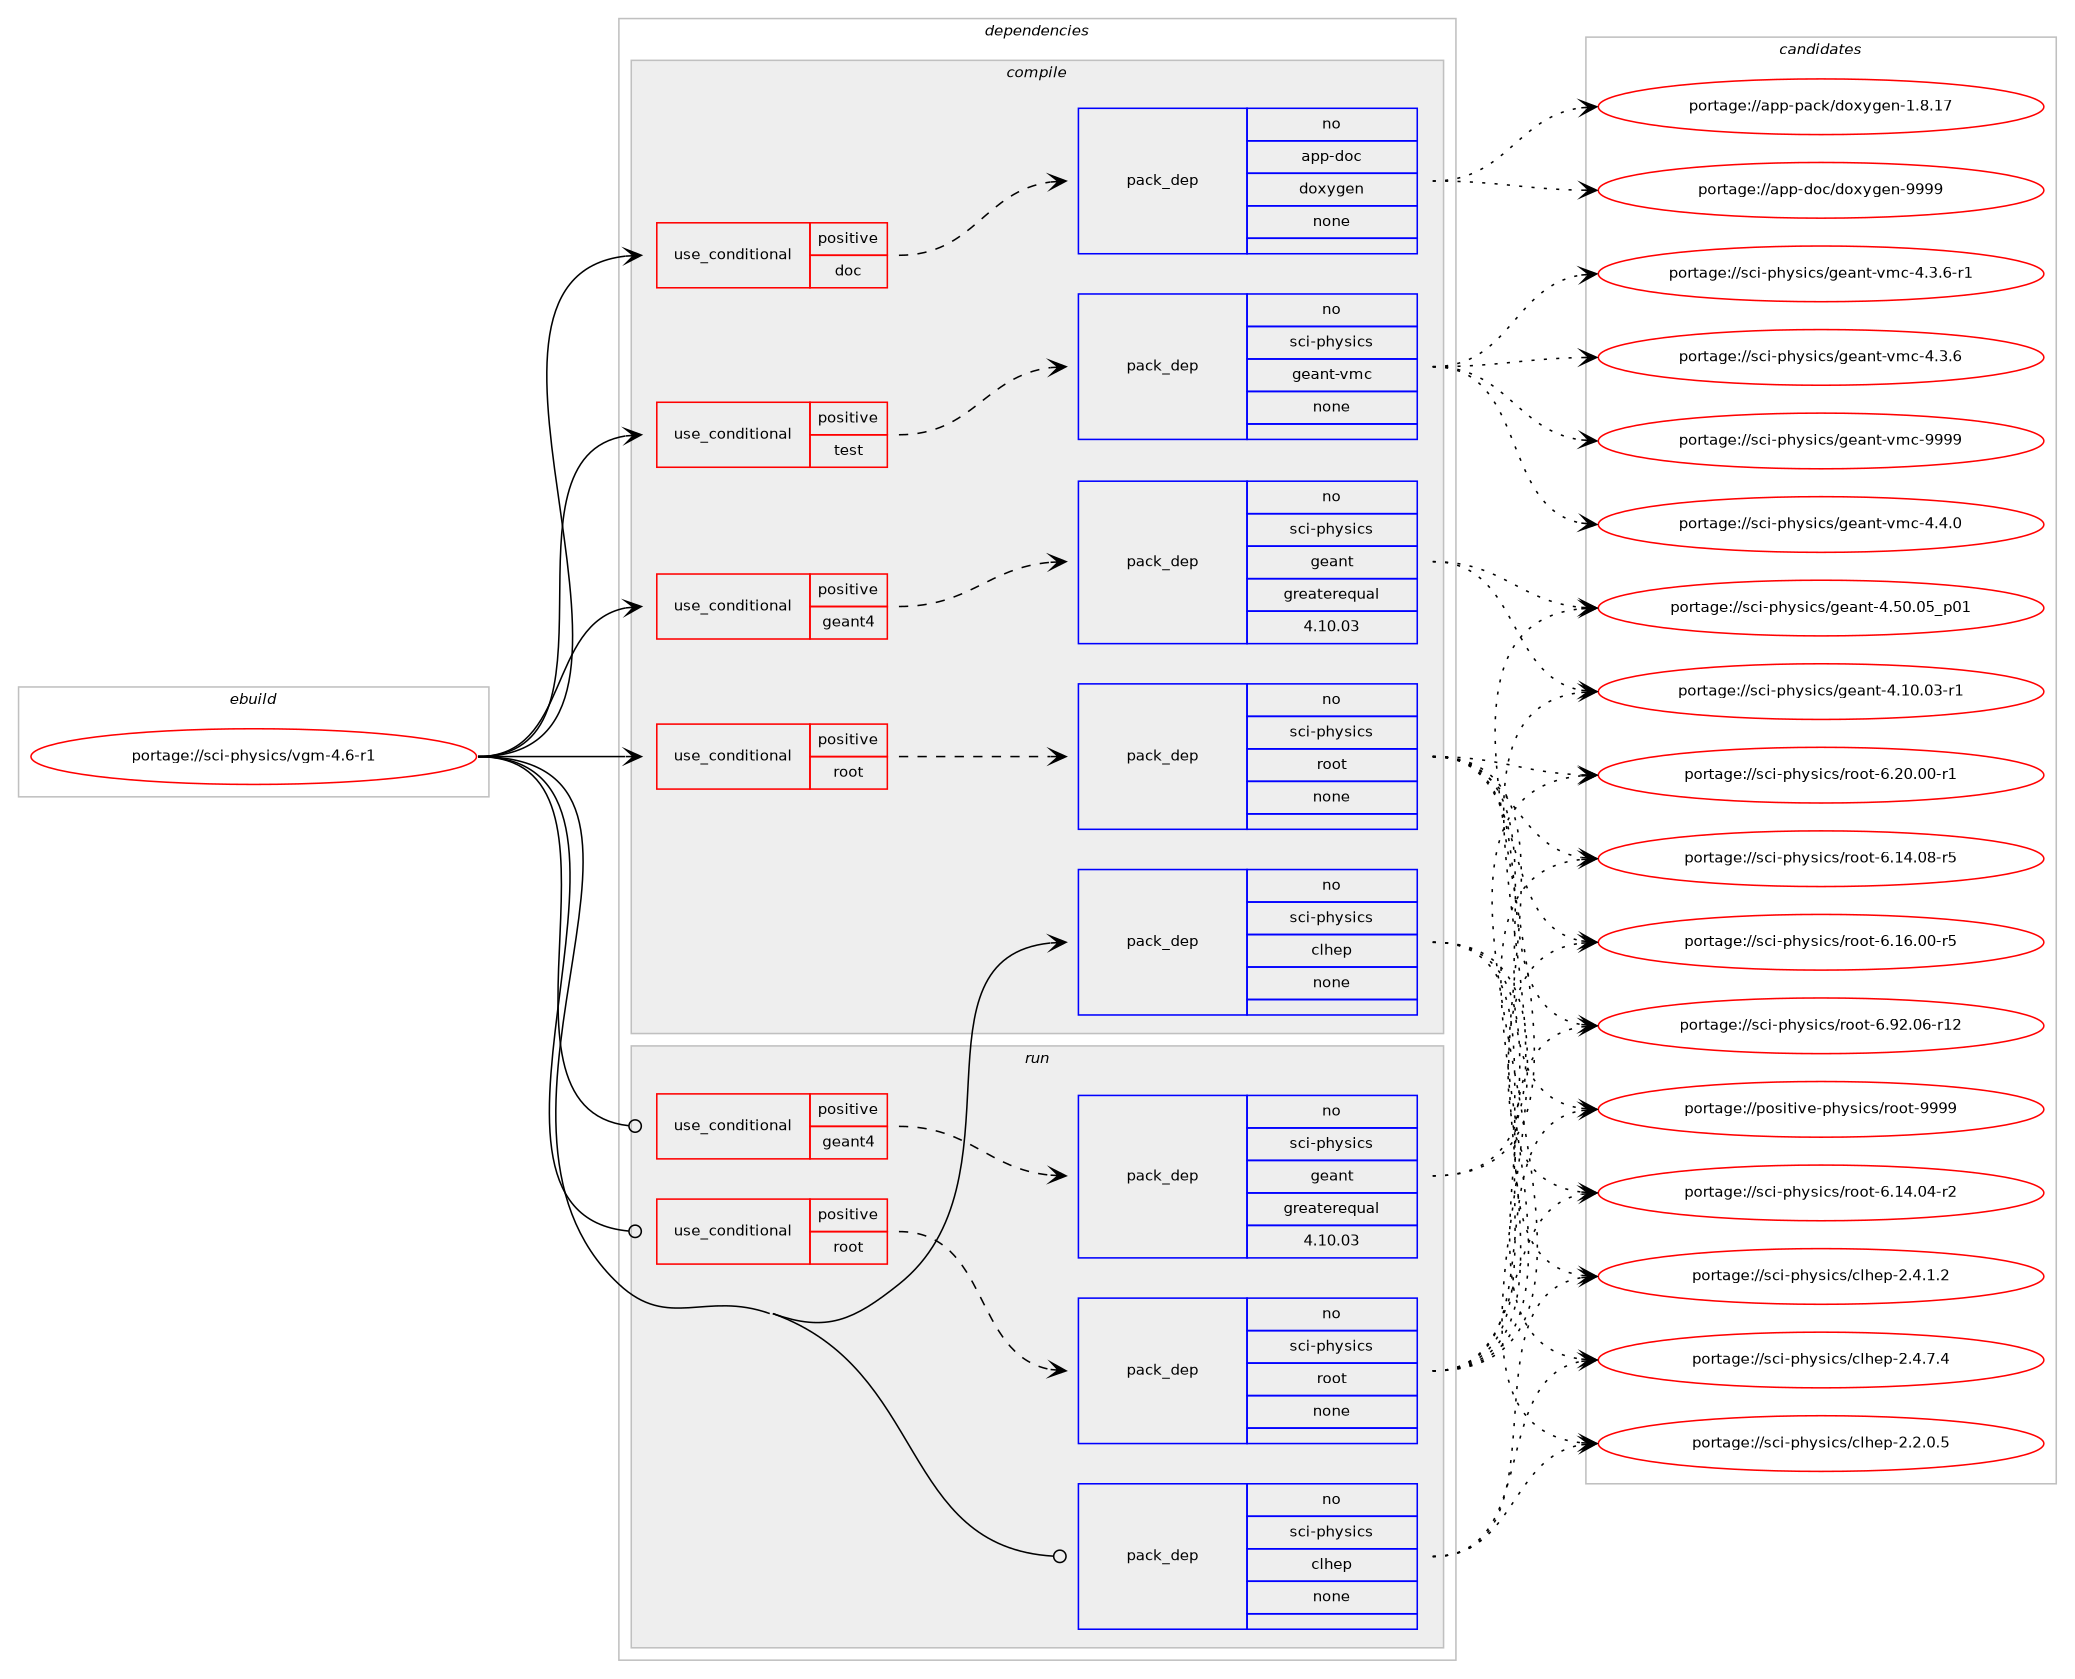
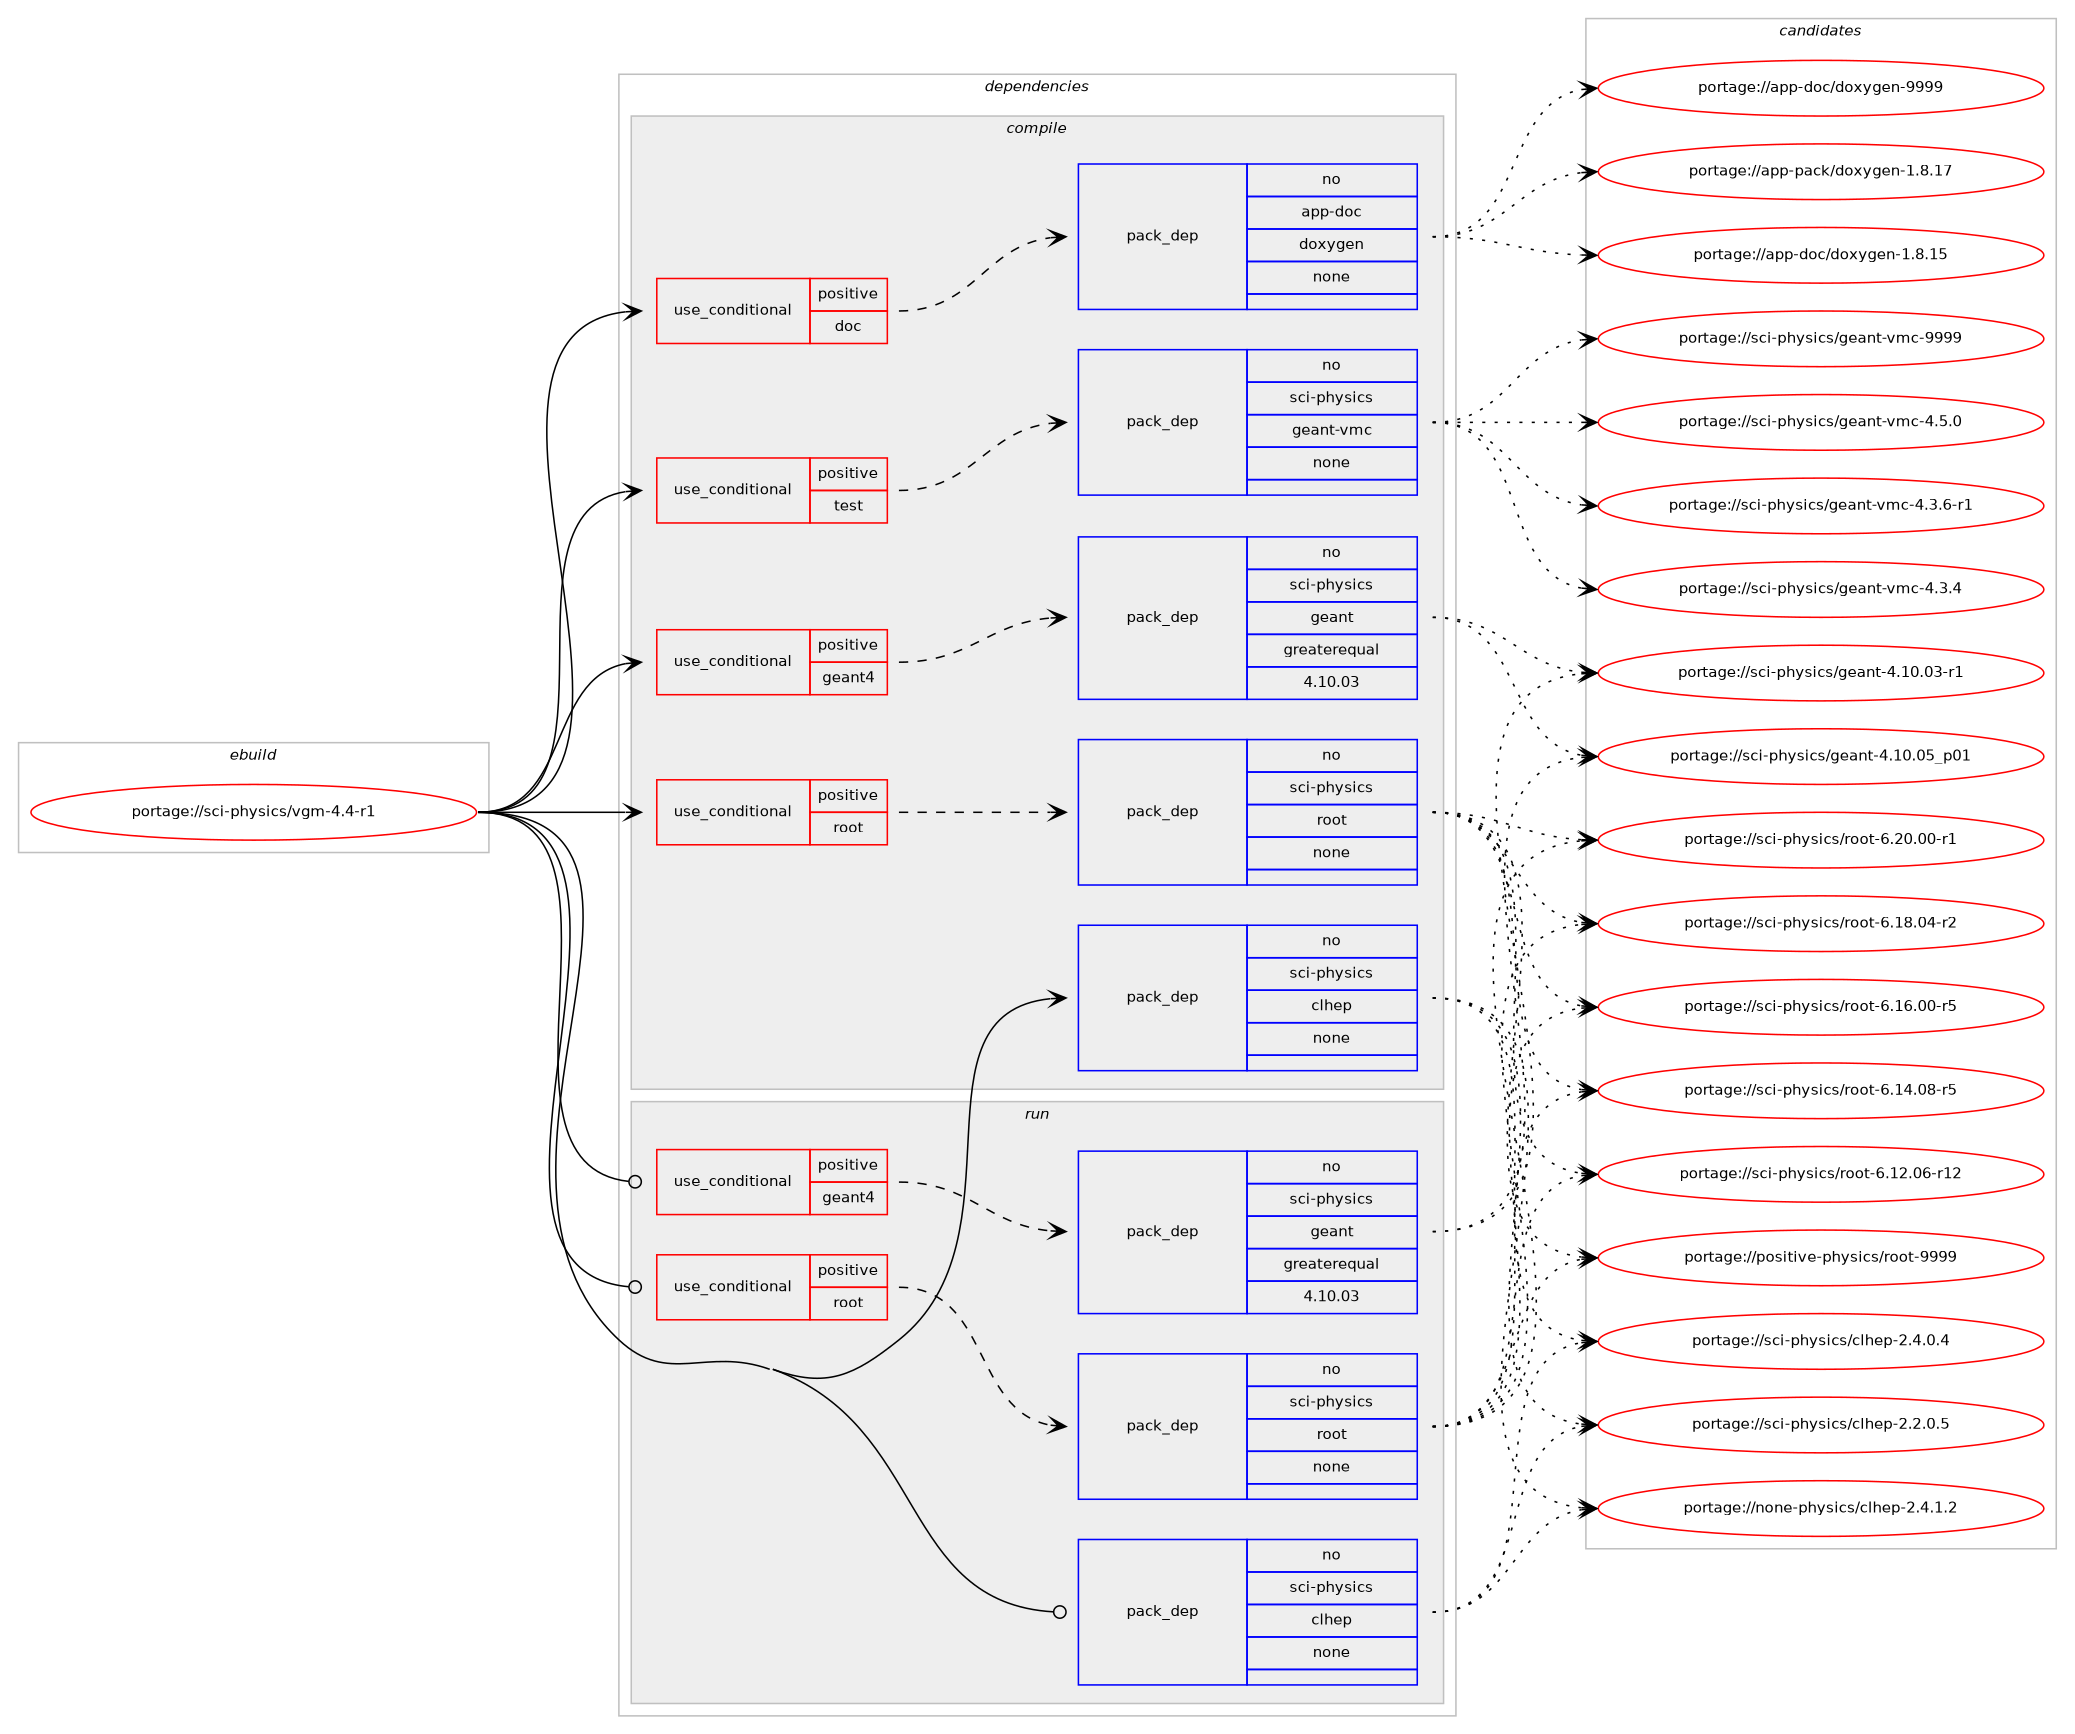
none -> (1821, 255)
(1821, 357) -> (1821, 589)
(1821, 525) -> (1821, 422)
(1821, 608) -> (1821, 757)
(254, 757) -> (254, 812)
(1821, 1026) -> (1821, 1174)
(1821, 1193) -> (1821, 924)
(1821, 1276) -> (1821, 1509)
(1821, 1360) -> (1821, 1341)
